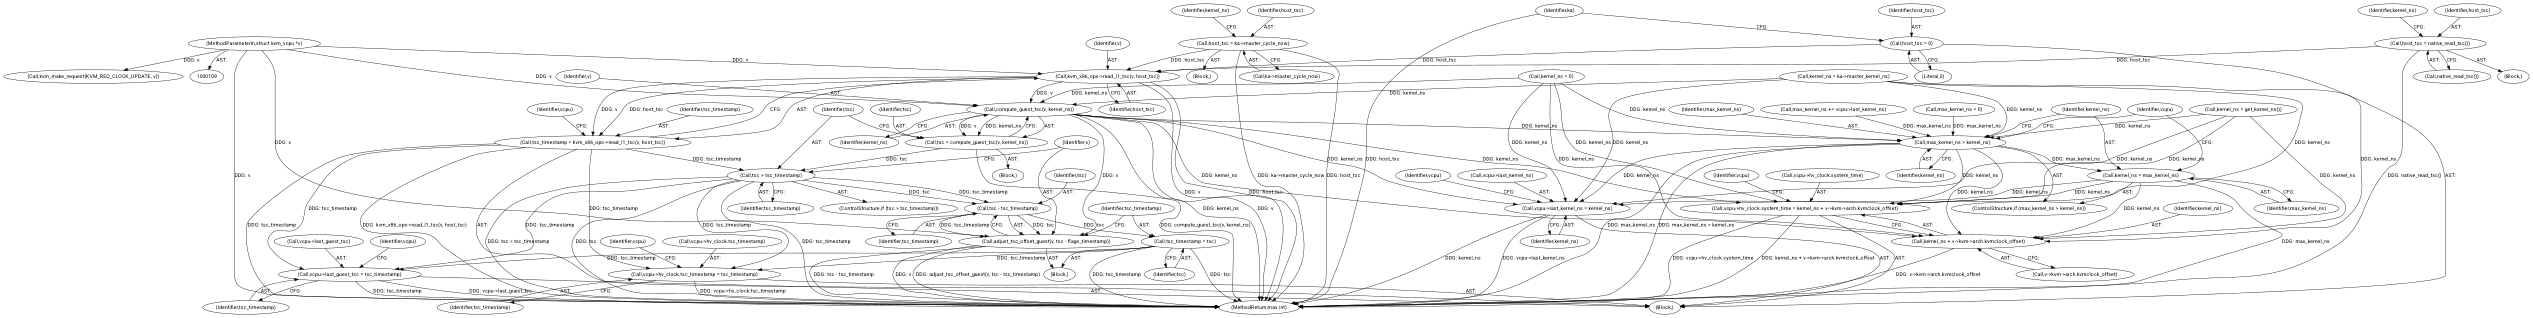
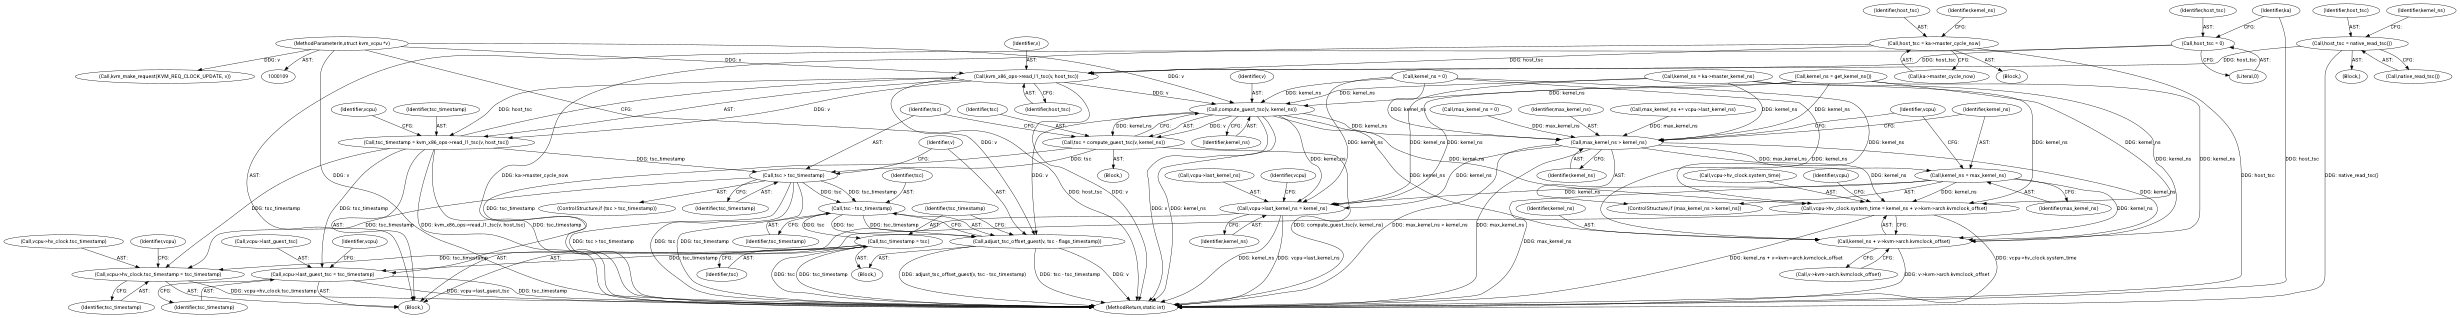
none -> (1552, 90)
(545, 203) -> (619, 177)
(2007, 258) -> (1889, 258)
(1259, 308) -> (1136, 308)
